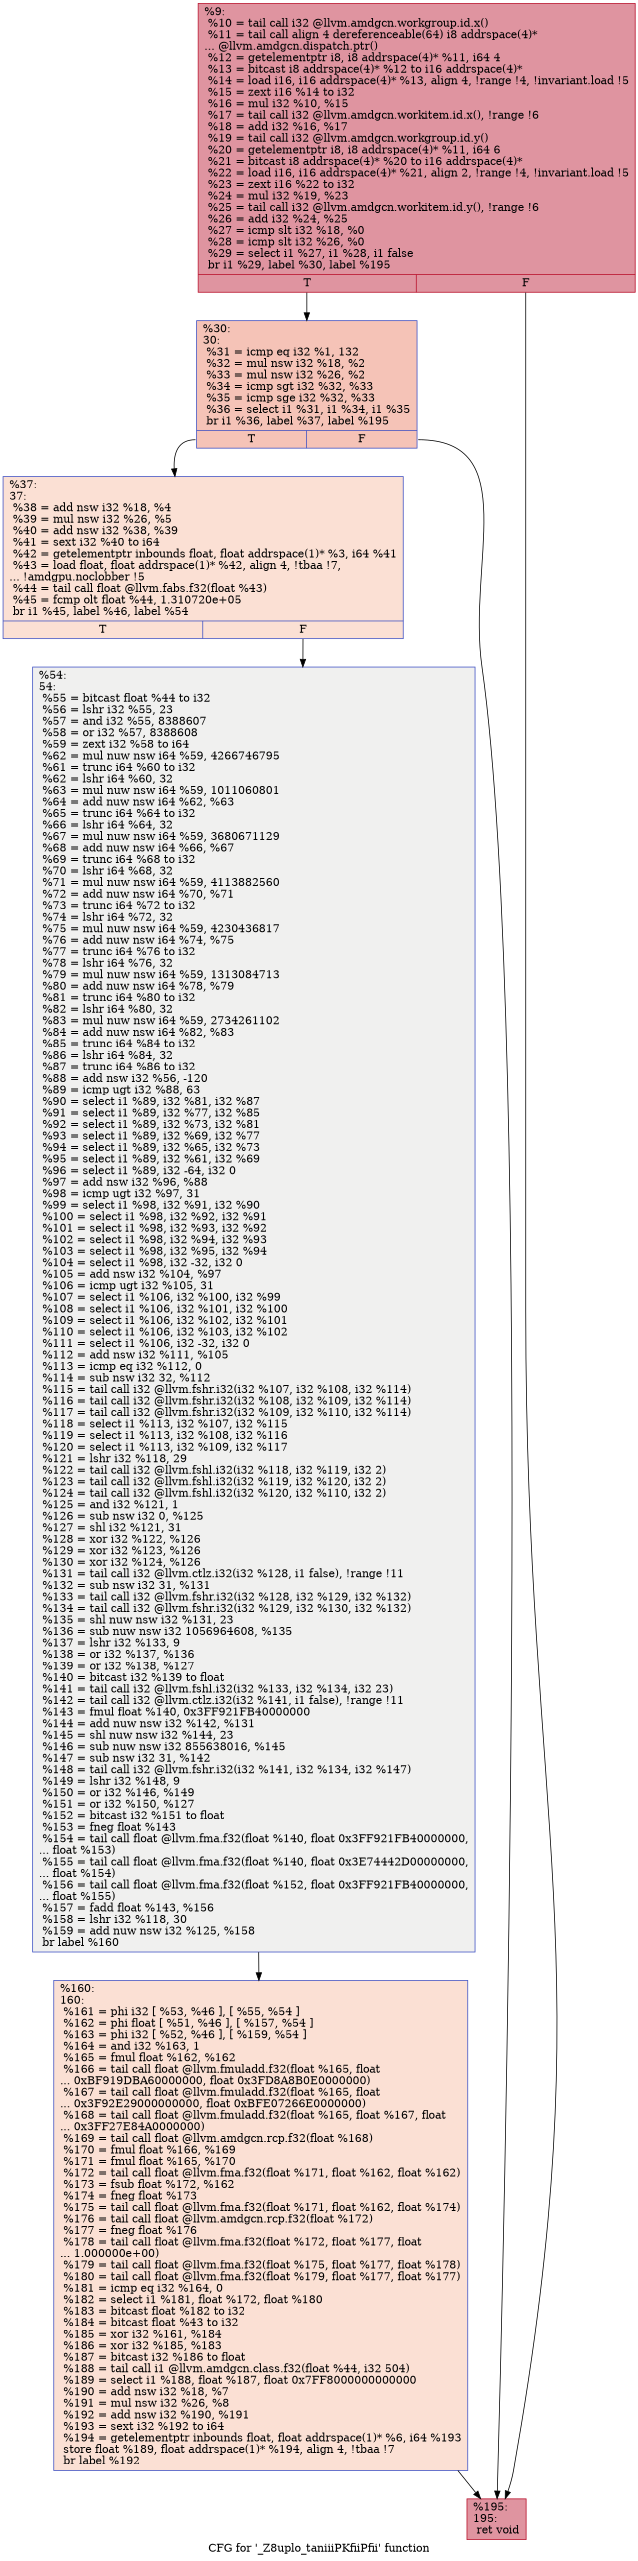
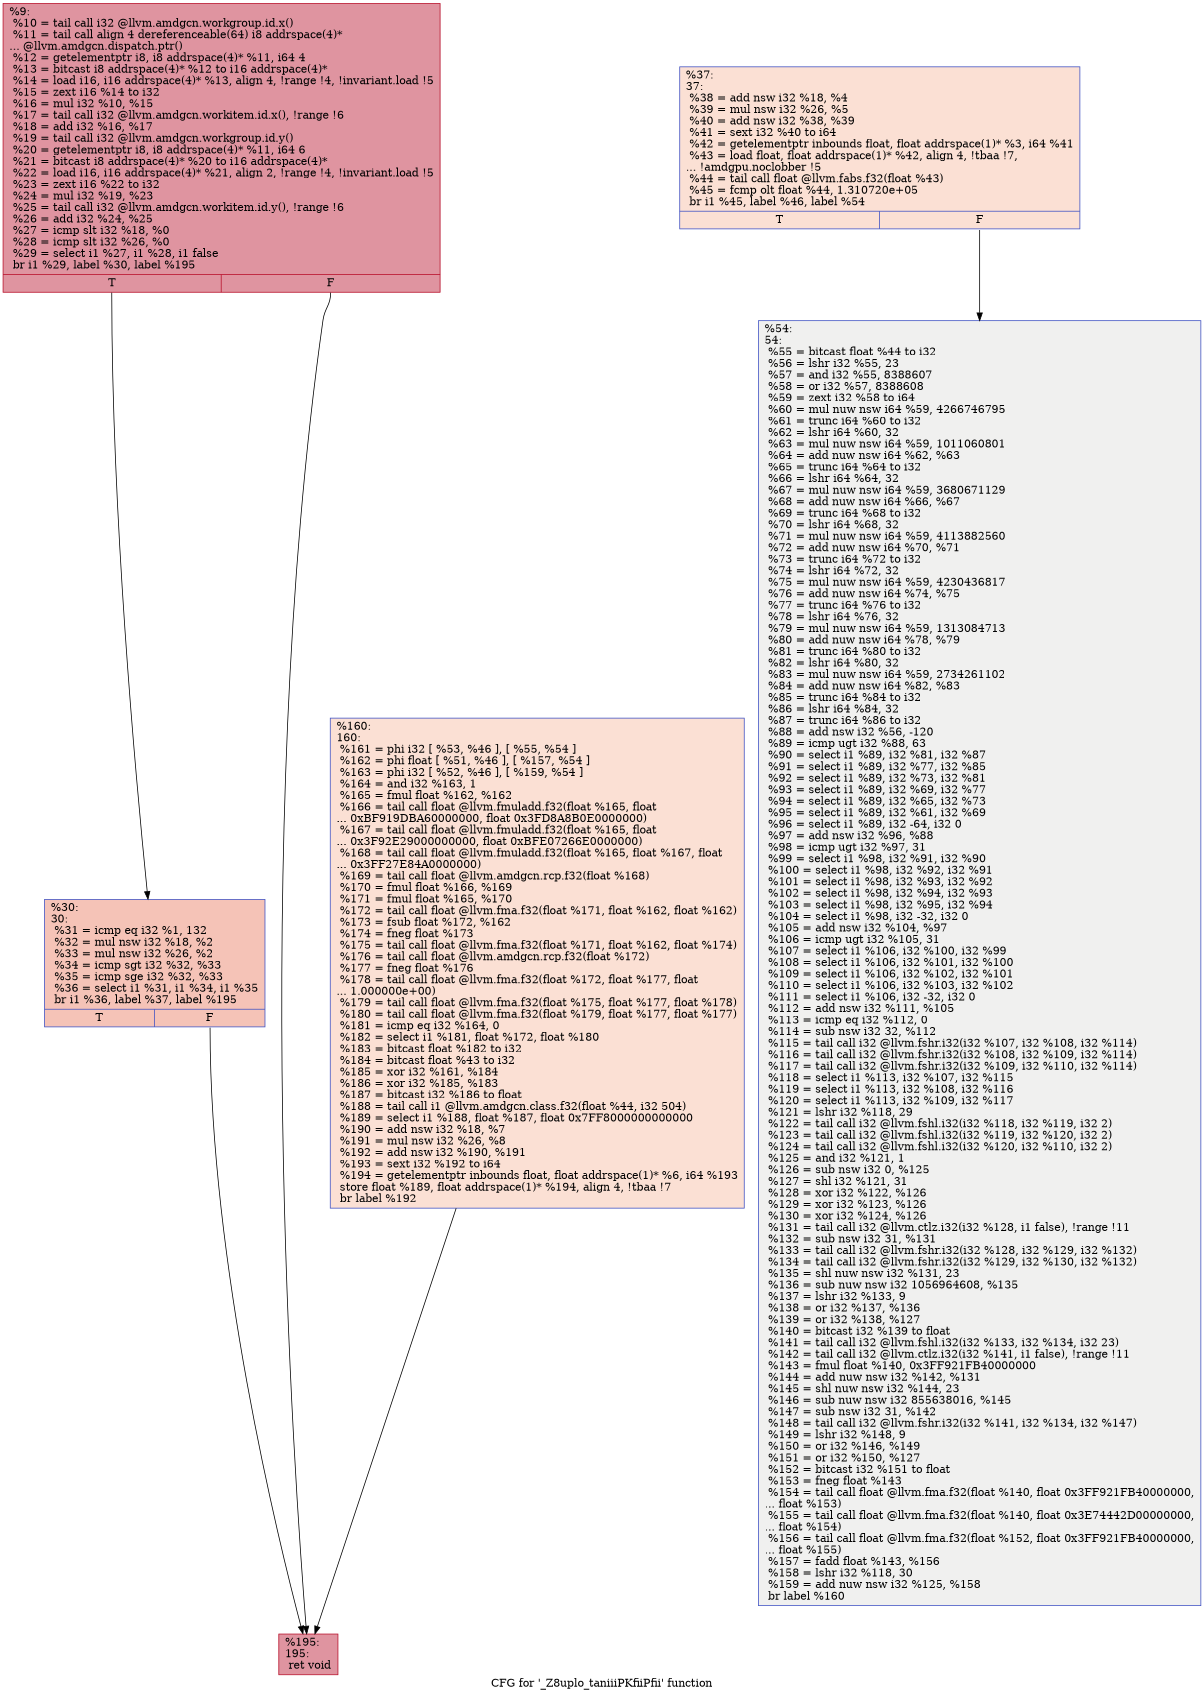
(178, 449) -> none
(159, 756) -> (885, 410)
(259, 1962) -> none
